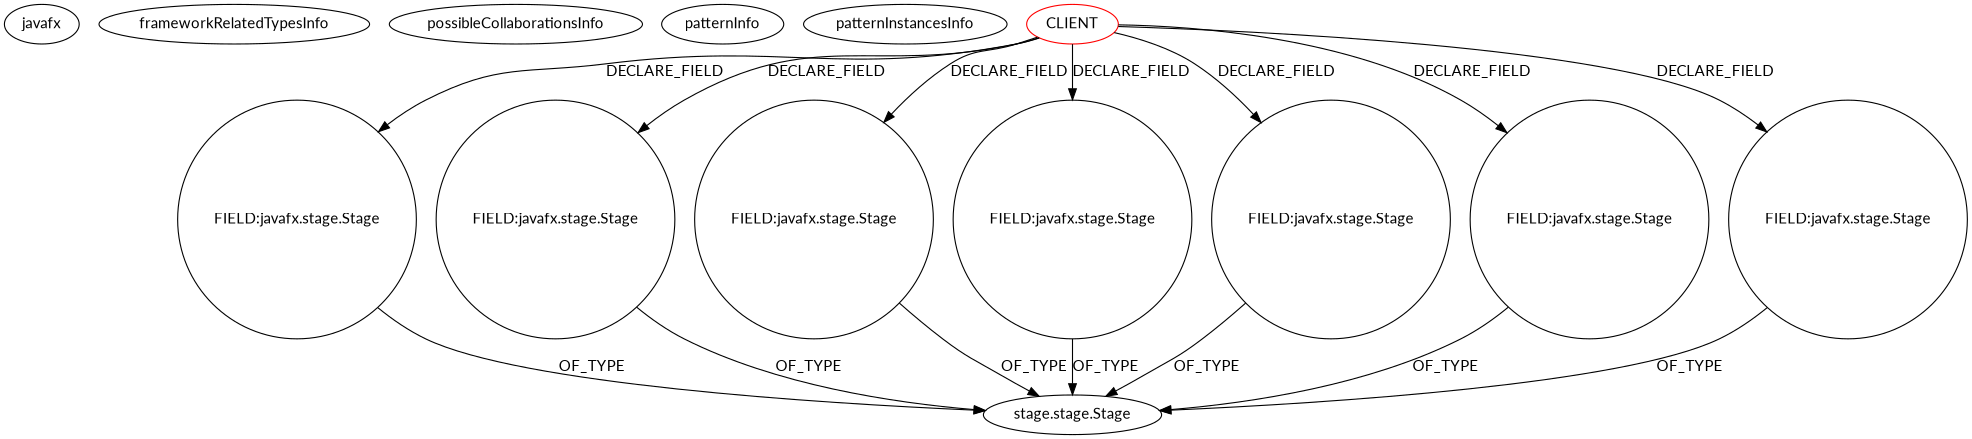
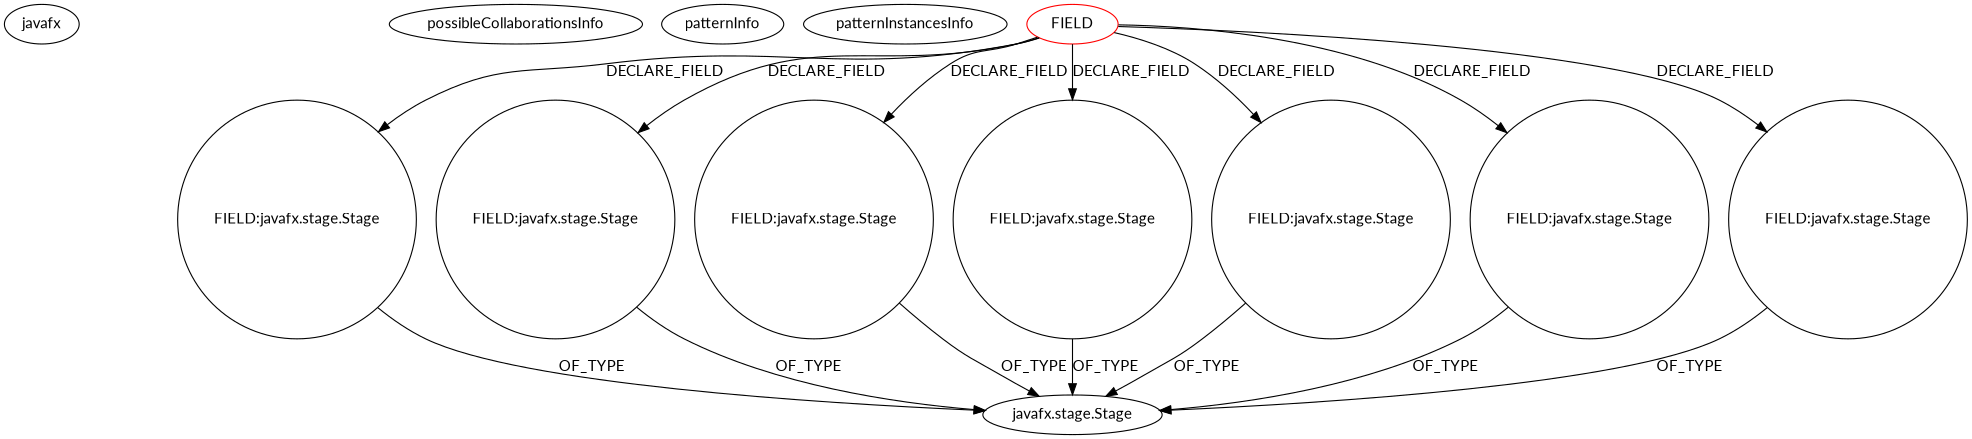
(234, 24) -> none
(1072, 24) -> (1072, 24)
(1072, 415) -> (1072, 415)
